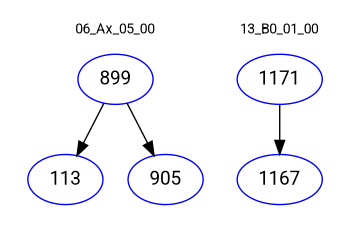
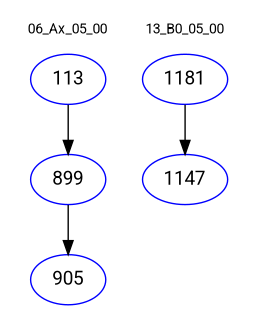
(280, 30) -> (185, 30)
(280, 79) -> (185, 79)
(94, 123) -> (68, 123)
(280, 180) -> (185, 180)
